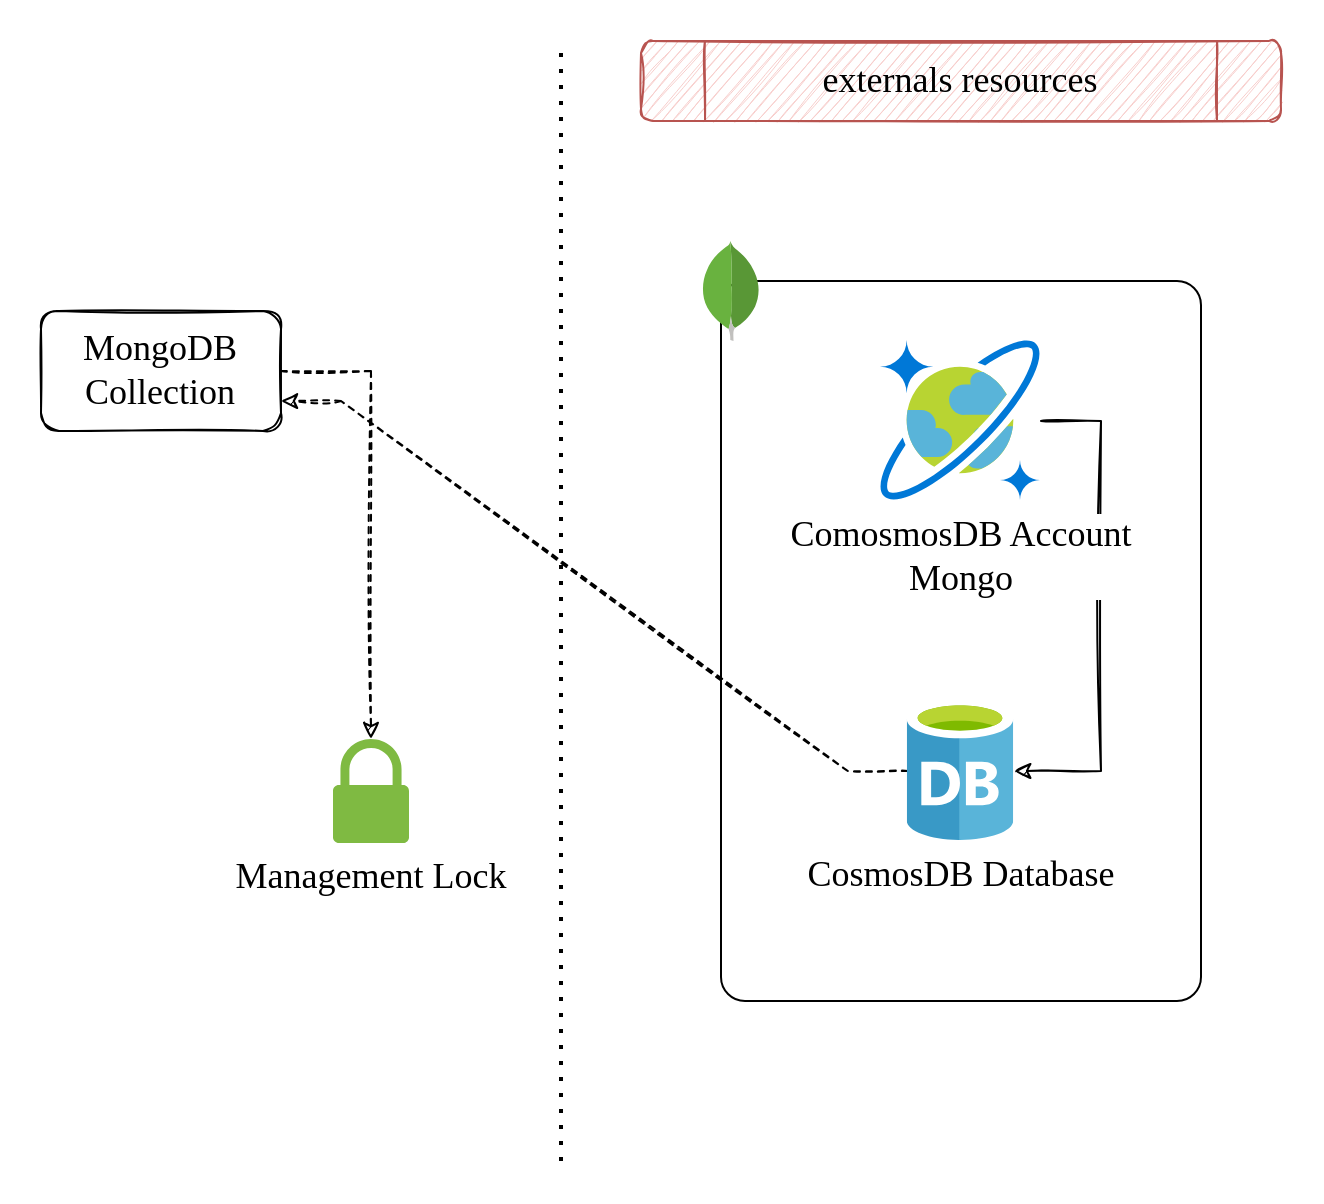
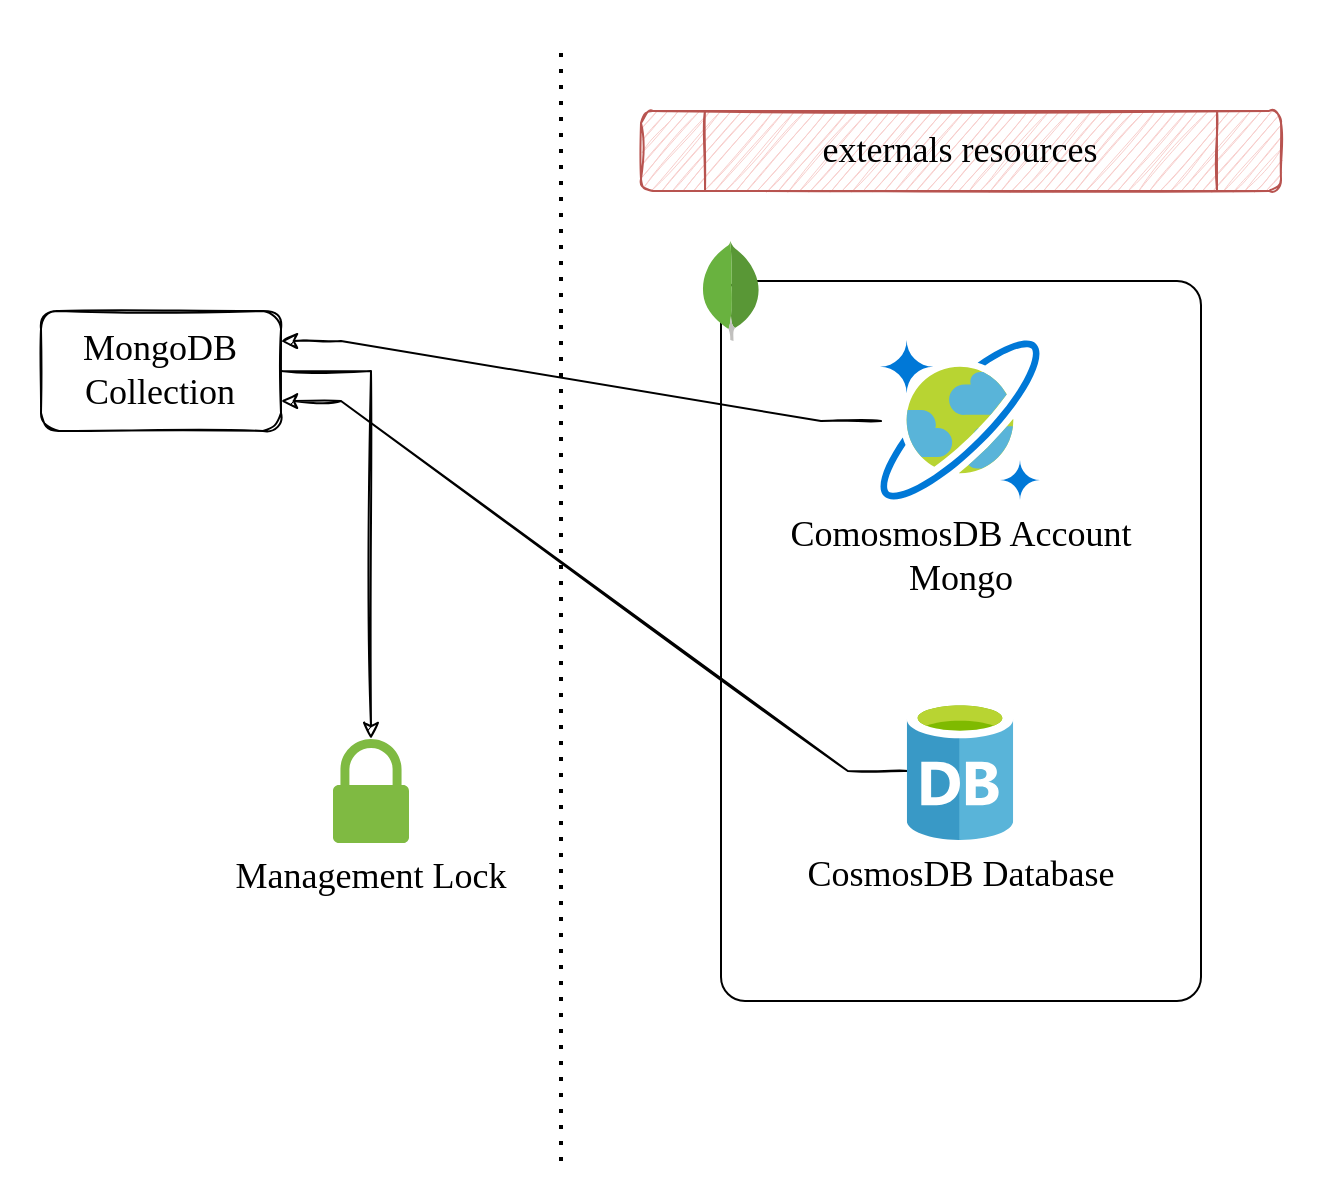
(961, 81) -> (961, 151)
(371, 573) -> (371, 573)
(727, 683) -> (727, 683)
(1101, 721) -> (588, 382)
